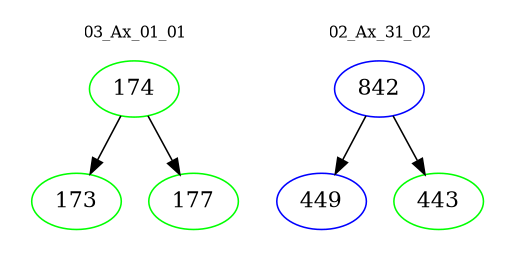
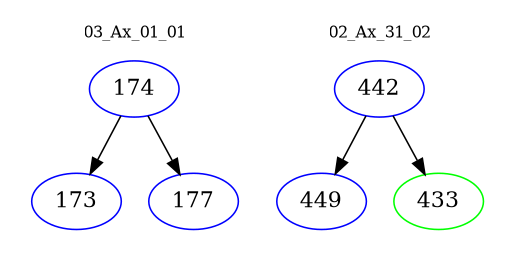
(134, 89) -> (134, 89)
(379, 89) -> (379, 89)
(76, 201) -> (76, 201)
(194, 201) -> (194, 201)
(439, 201) -> (439, 201)
